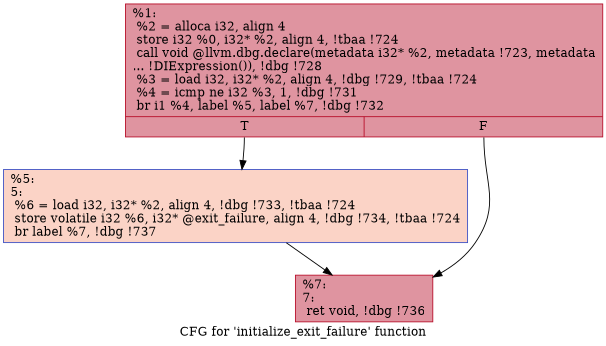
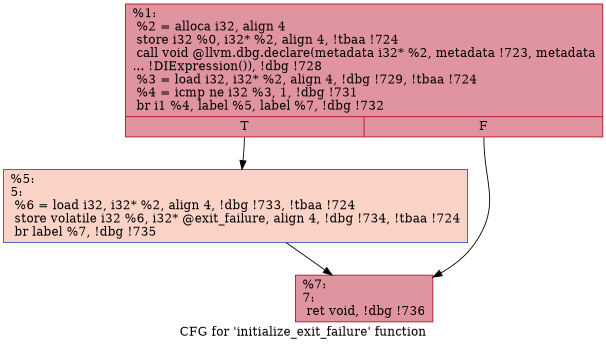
(84, 232) -> (84, 232)
